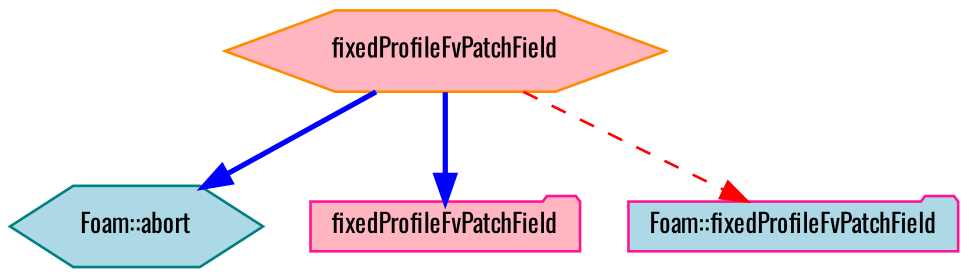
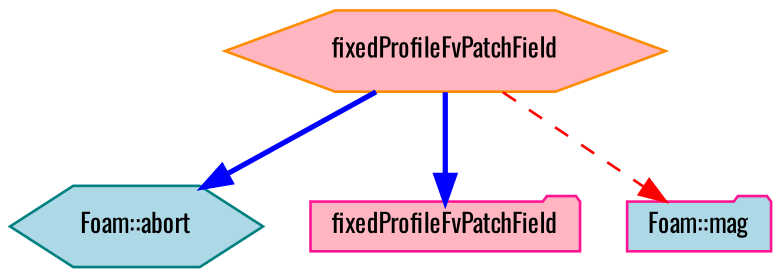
(793, 226) -> (699, 226)
